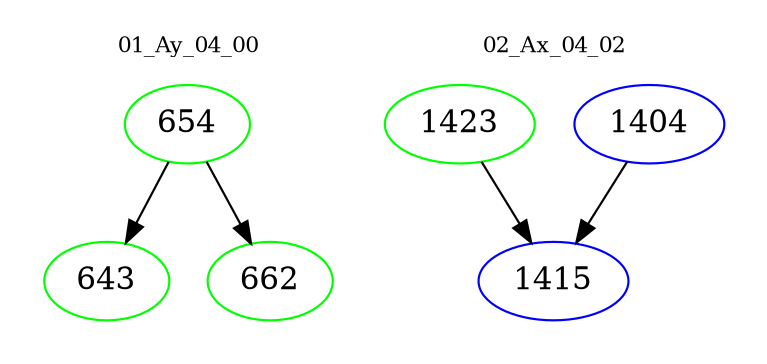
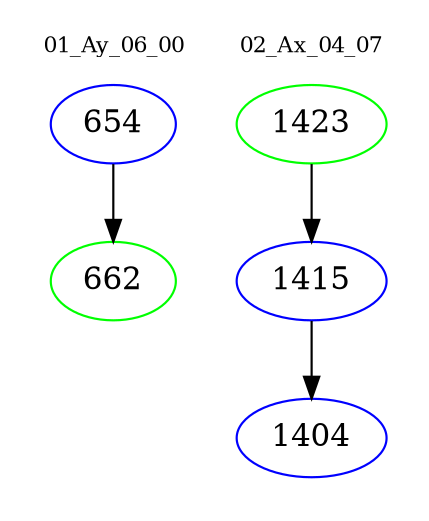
(188, 47) -> (114, 47)
(555, 47) -> (312, 47)
(187, 124) -> (113, 124)
(608, 193) -> (312, 349)
(107, 281) -> none
